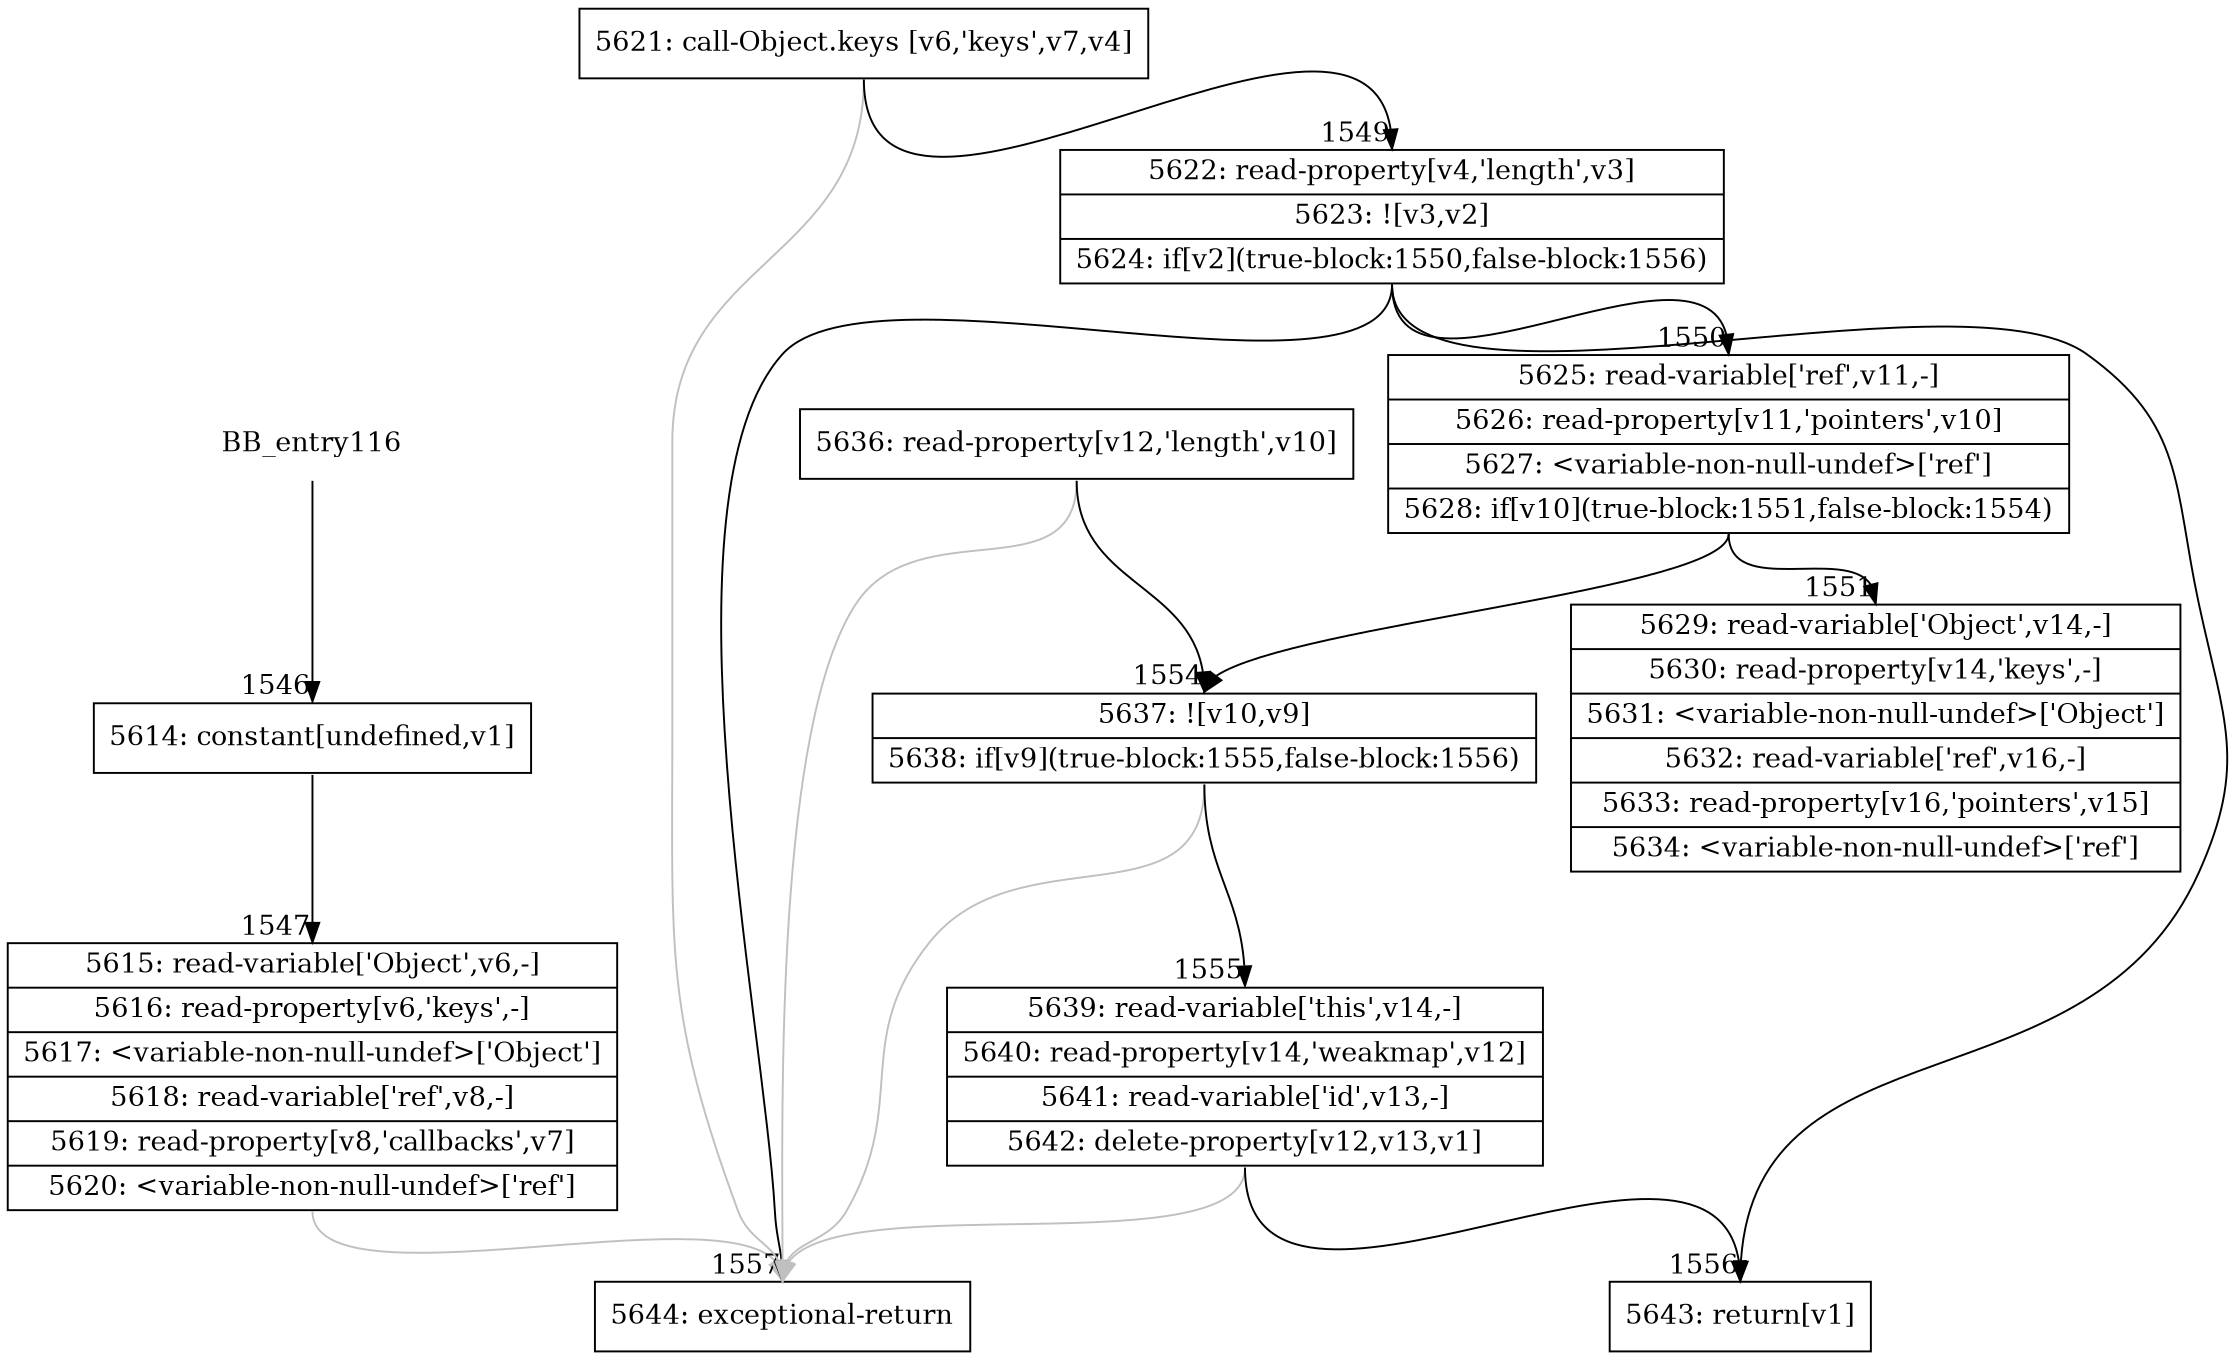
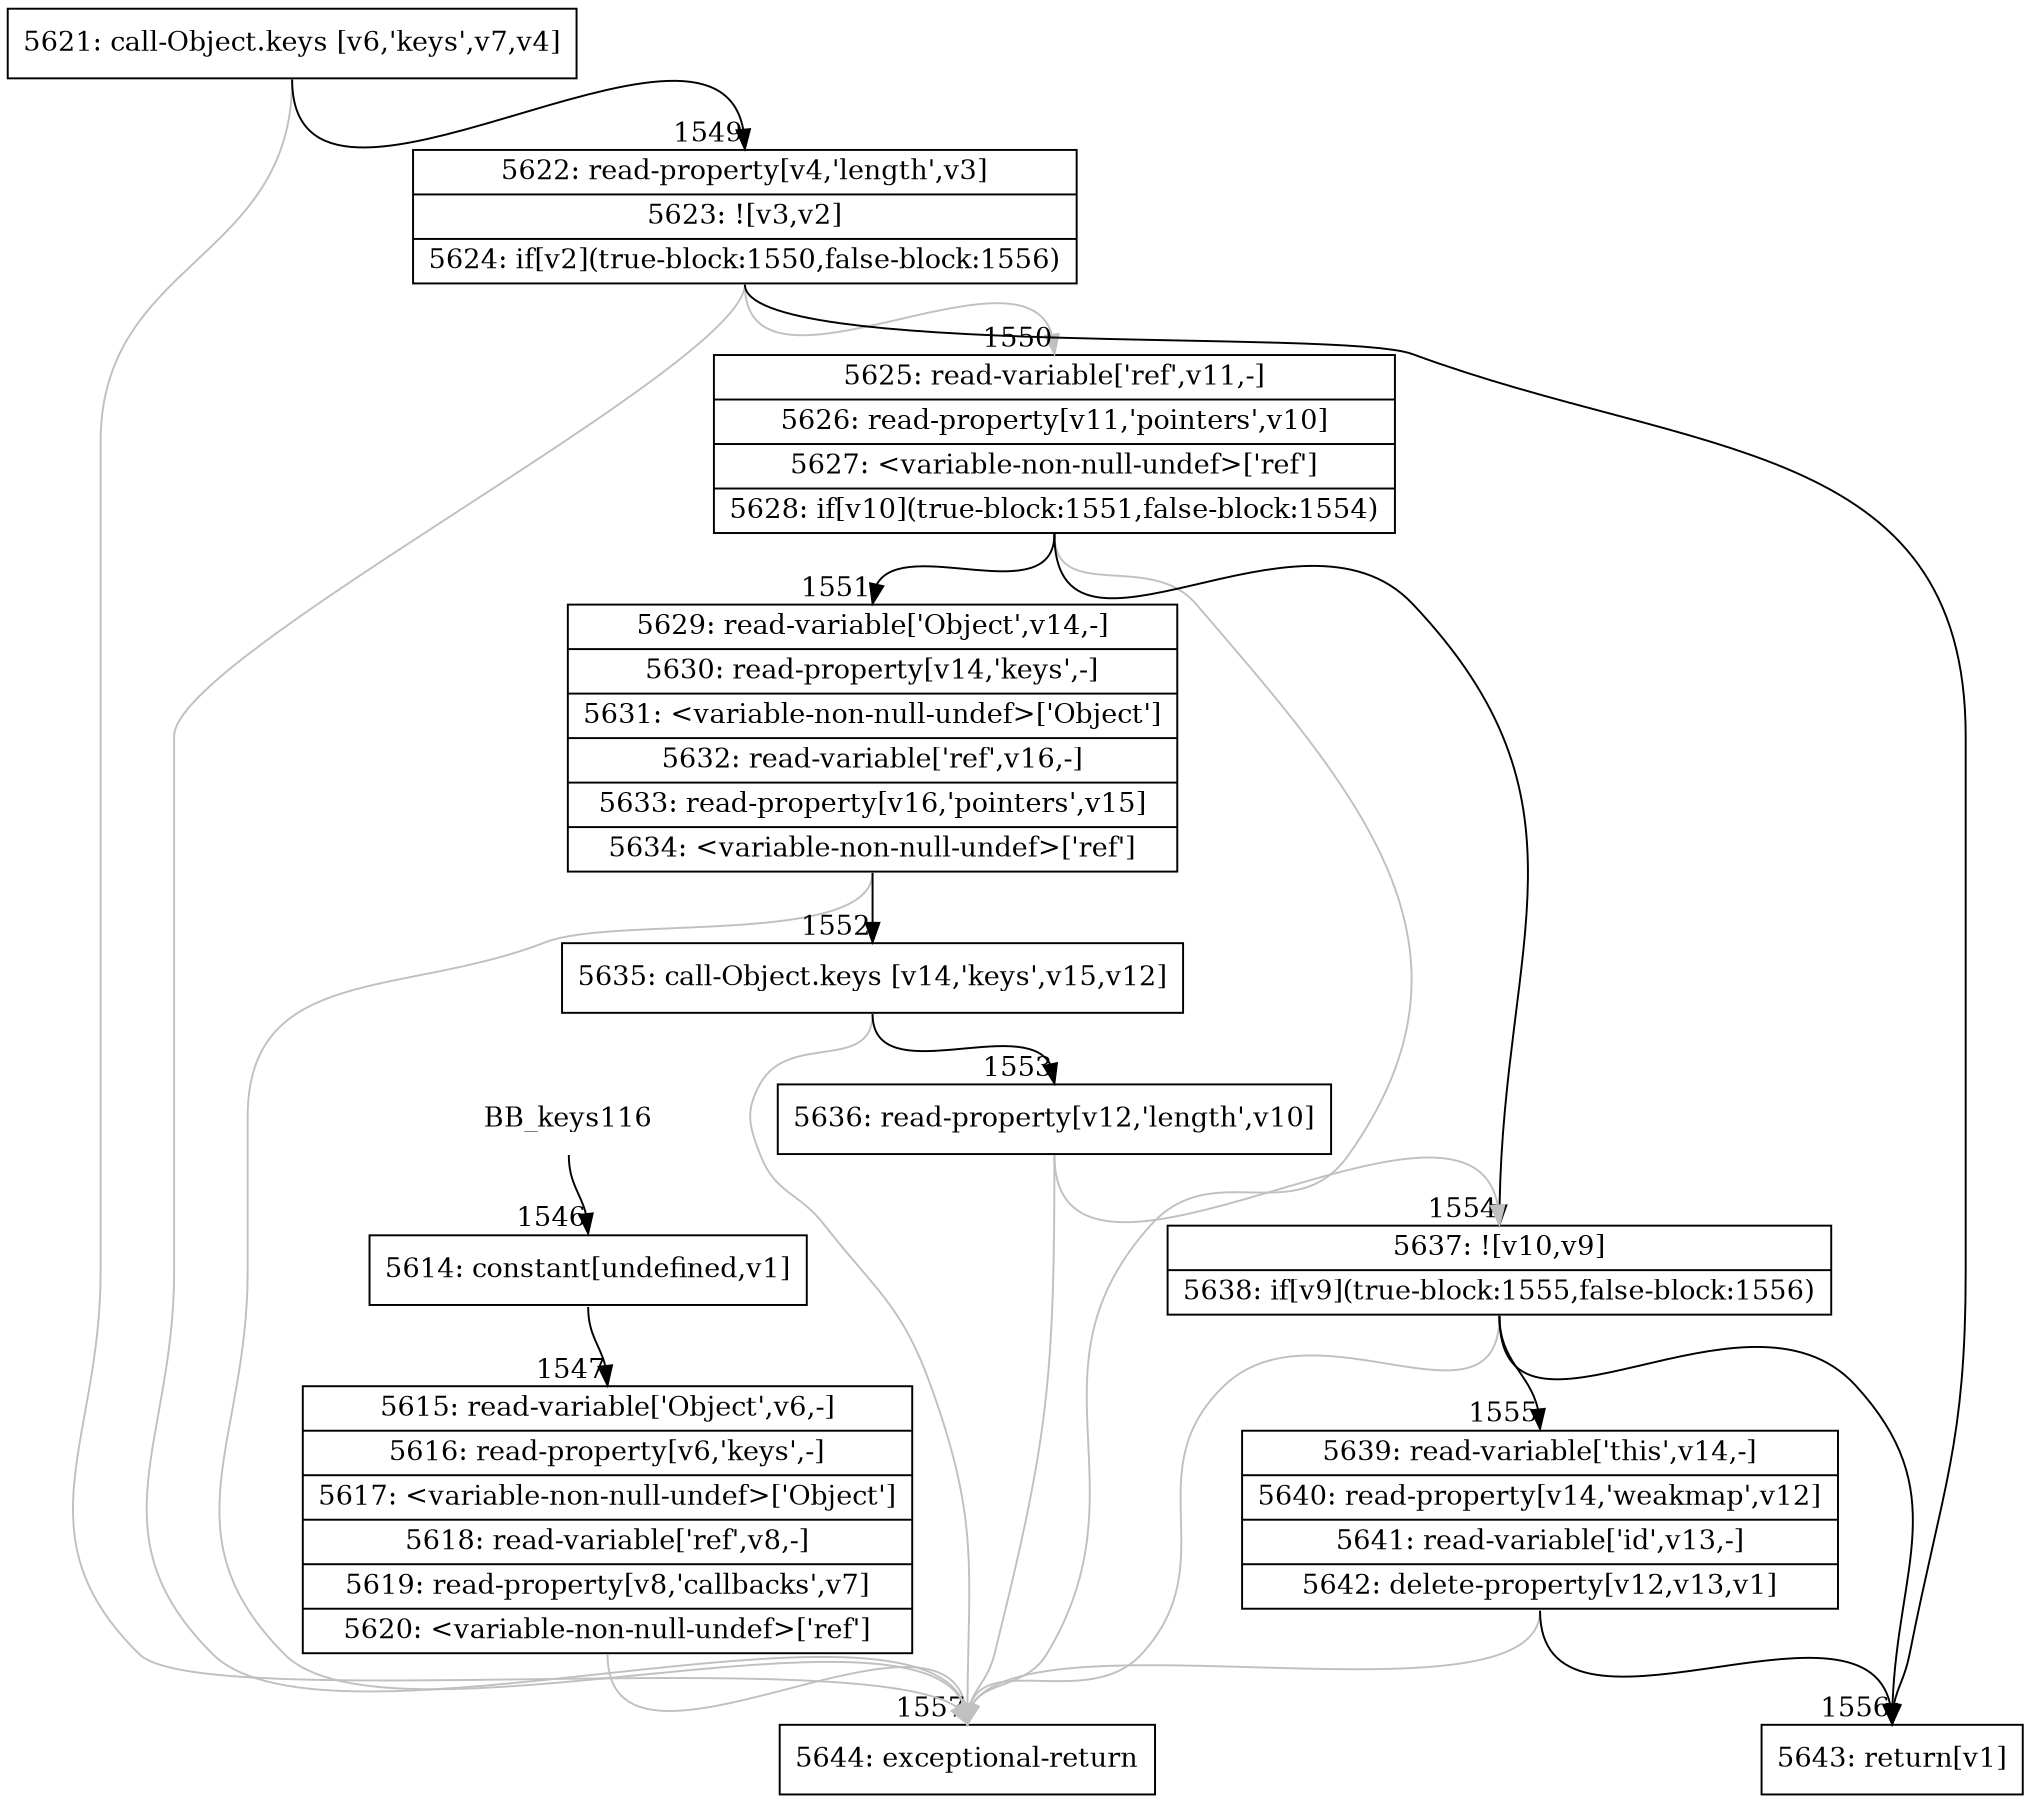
(1551, 322) -> (907, 318)
(312, 444) -> (569, 1119)
(733, 484) -> (174, 1225)
(1133, 580) -> (1218, 1206)
none -> (873, 978)
none -> (1358, 1138)
none -> (1825, 1365)
none -> (237, 1381)
